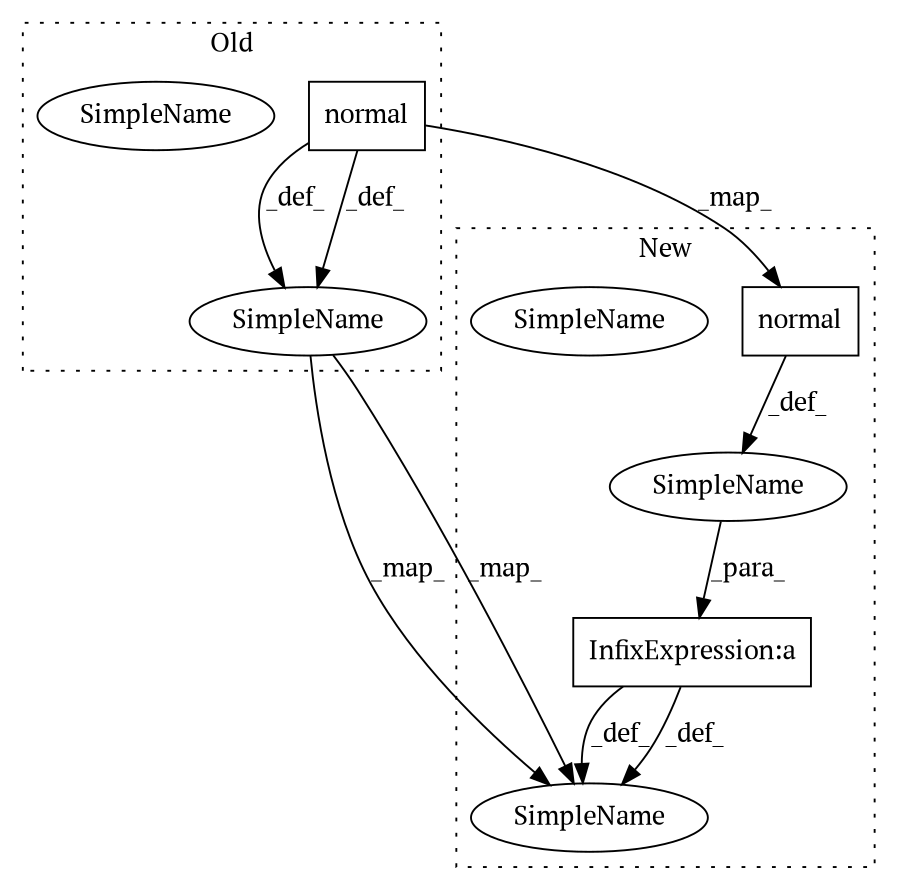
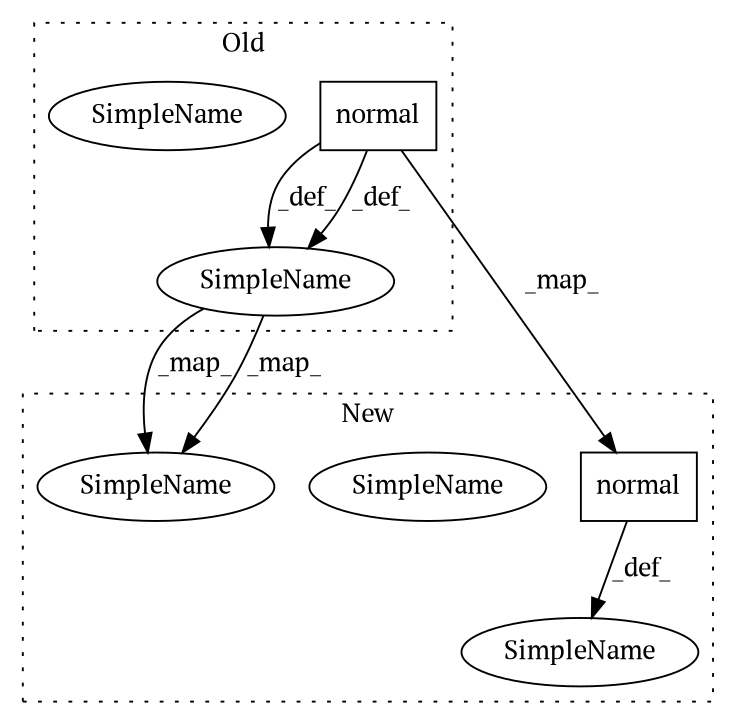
(692, 652) -> none
